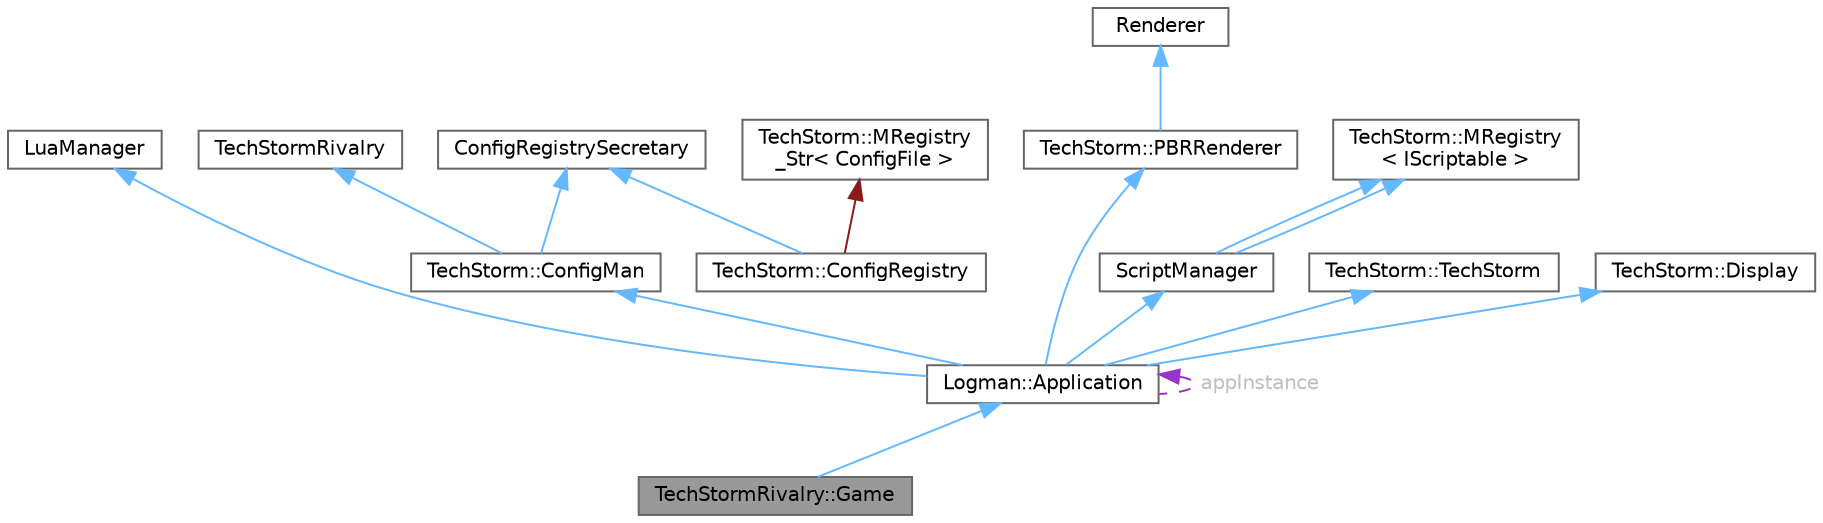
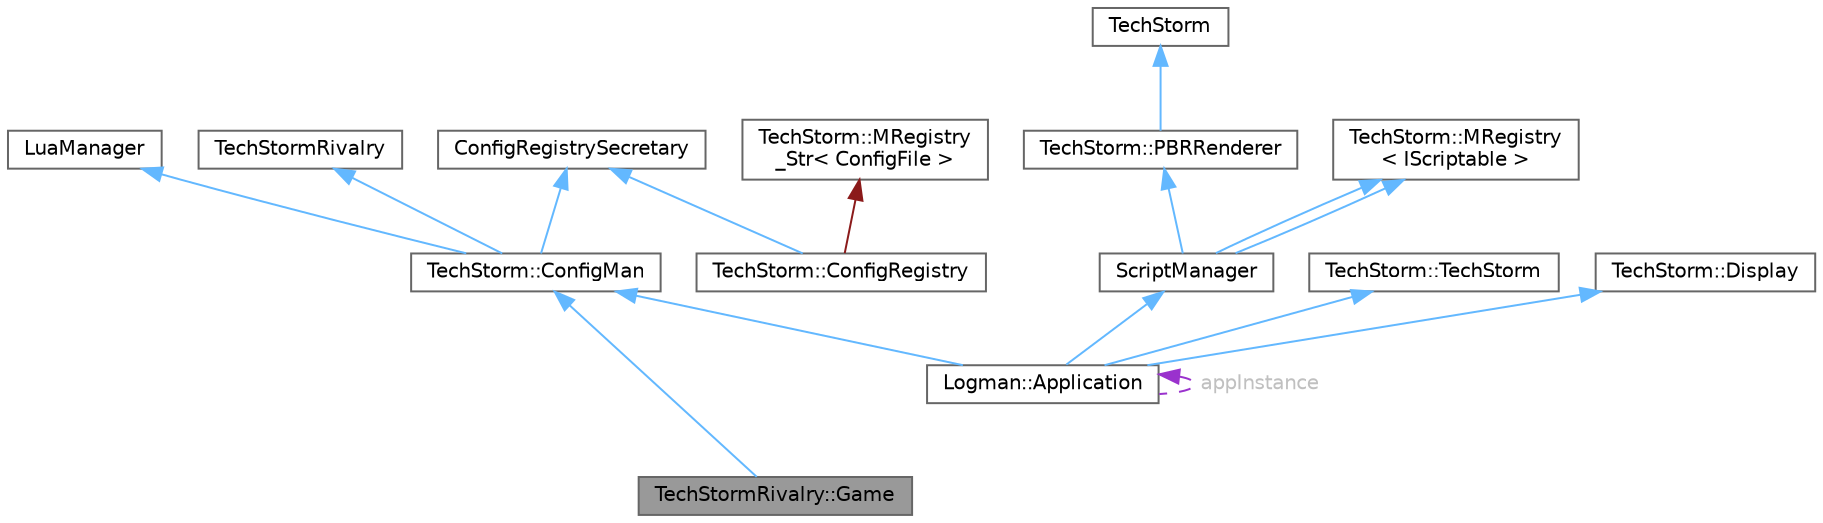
(1161, 27) -> (1161, 27)
(1074, 268) -> (1176, 221)
(518, 322) -> (314, 215)
(900, 444) -> (663, 391)
